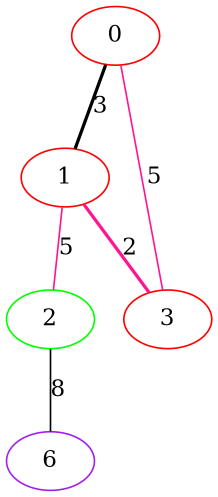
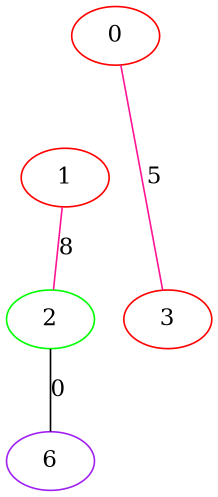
(90, 107) -> none
(67, 248) -> (67, 248)
(117, 249) -> none
(59, 390) -> (59, 390)
